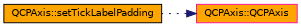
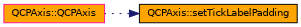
(174, 14) -> (117, 14)
